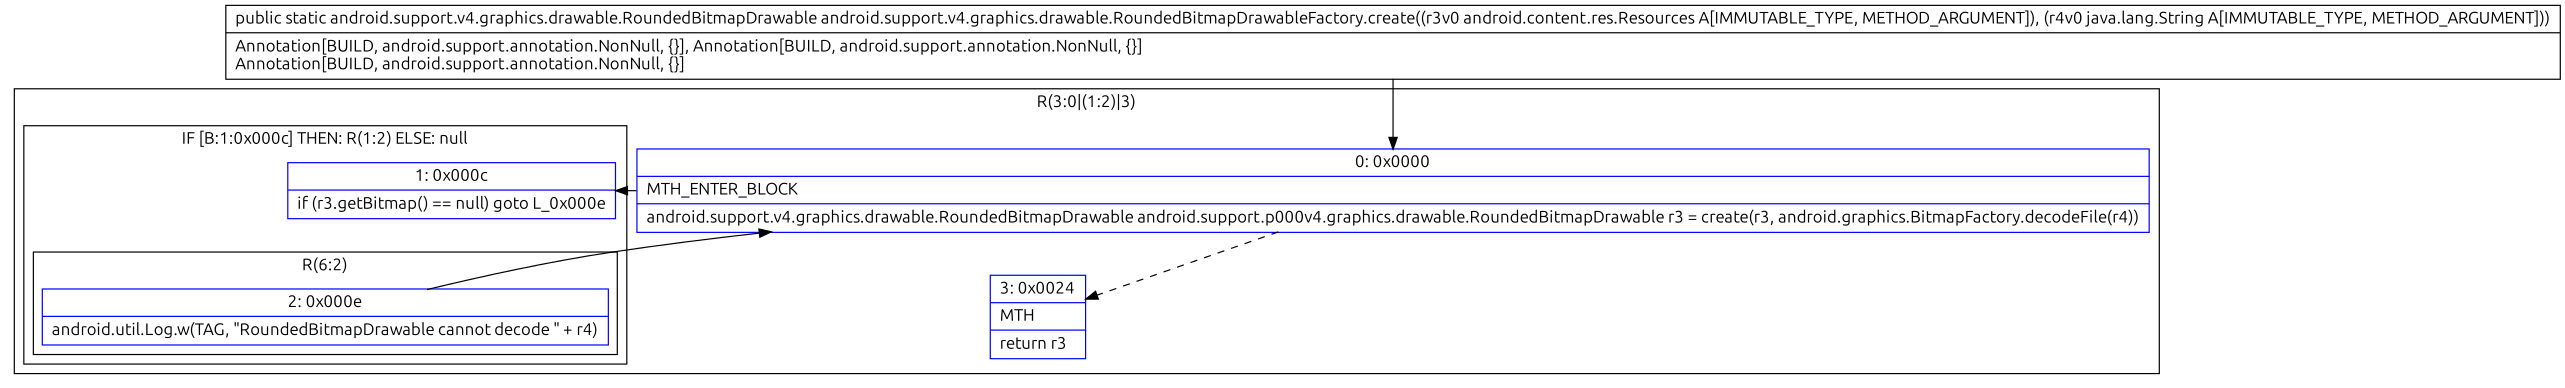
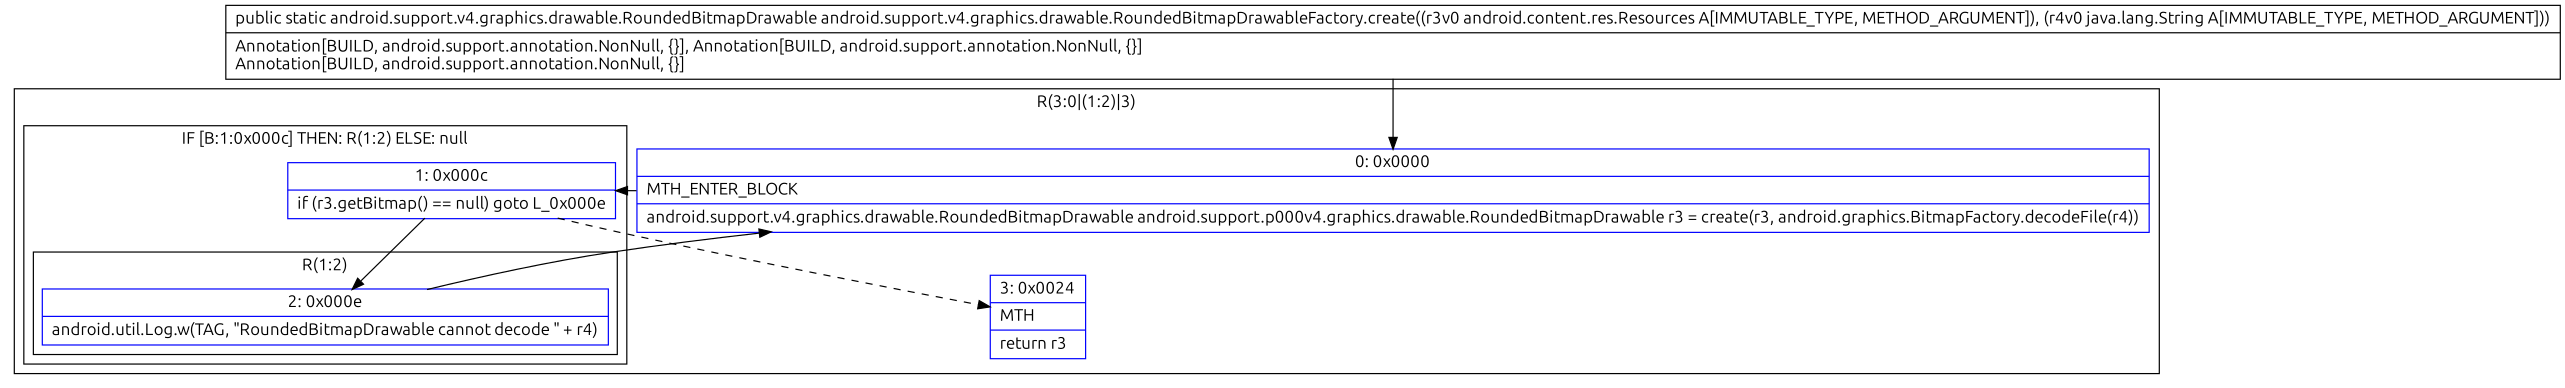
none -> (398, 245)
(1188, 264) -> (768, 263)
(325, 266) -> (325, 266)
